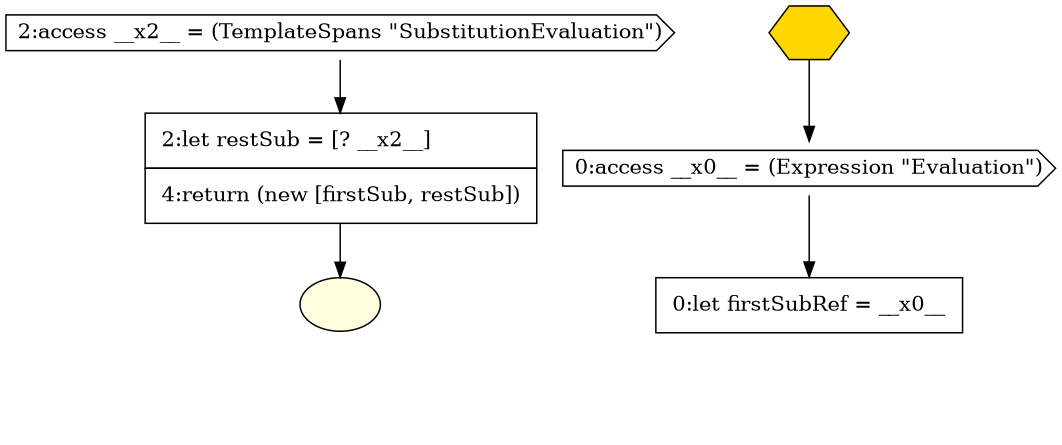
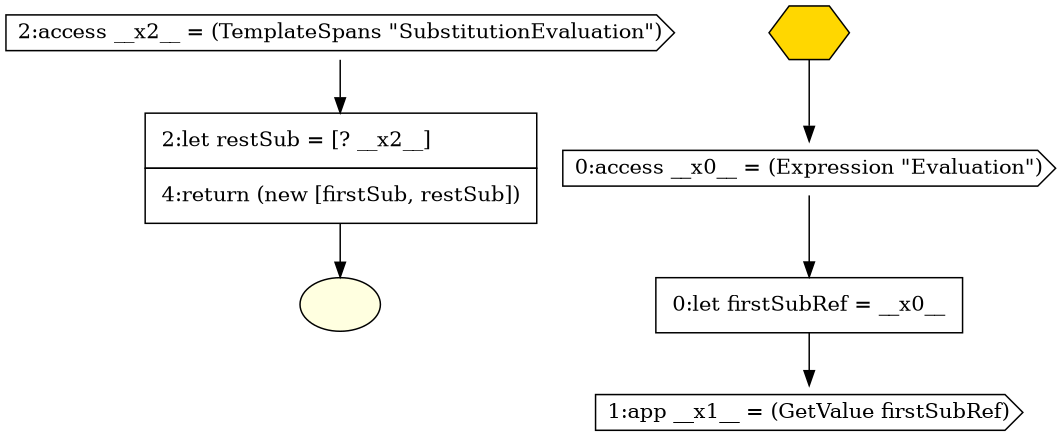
none -> (809, 412)
